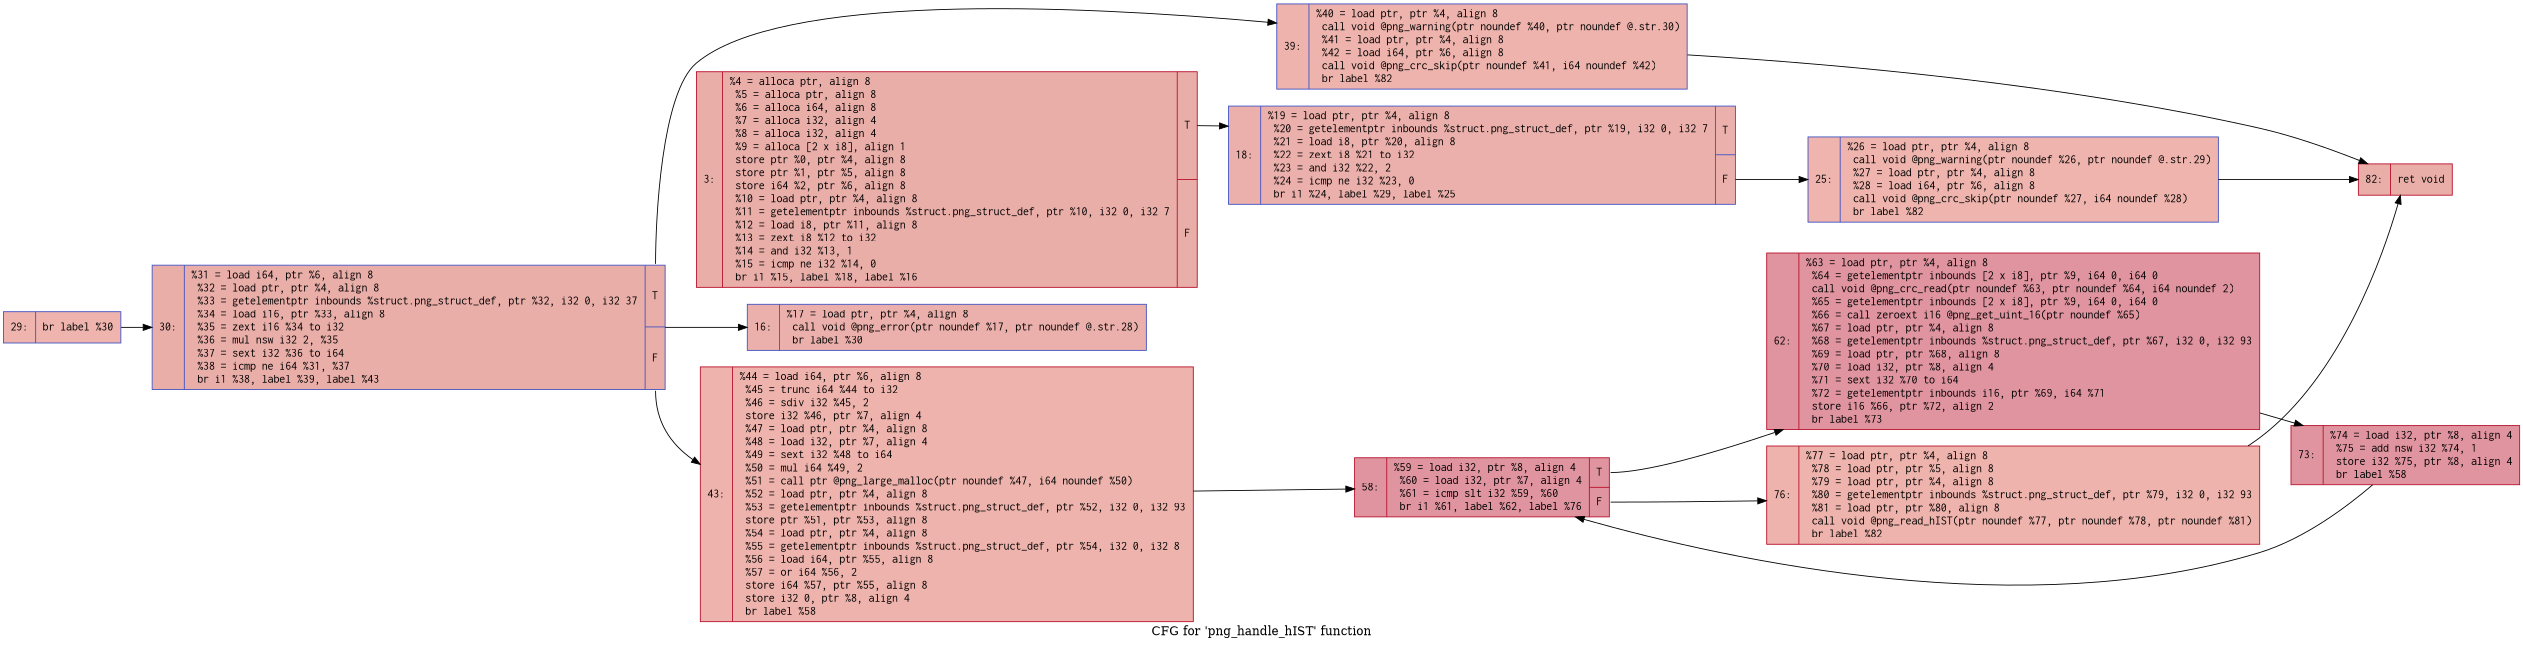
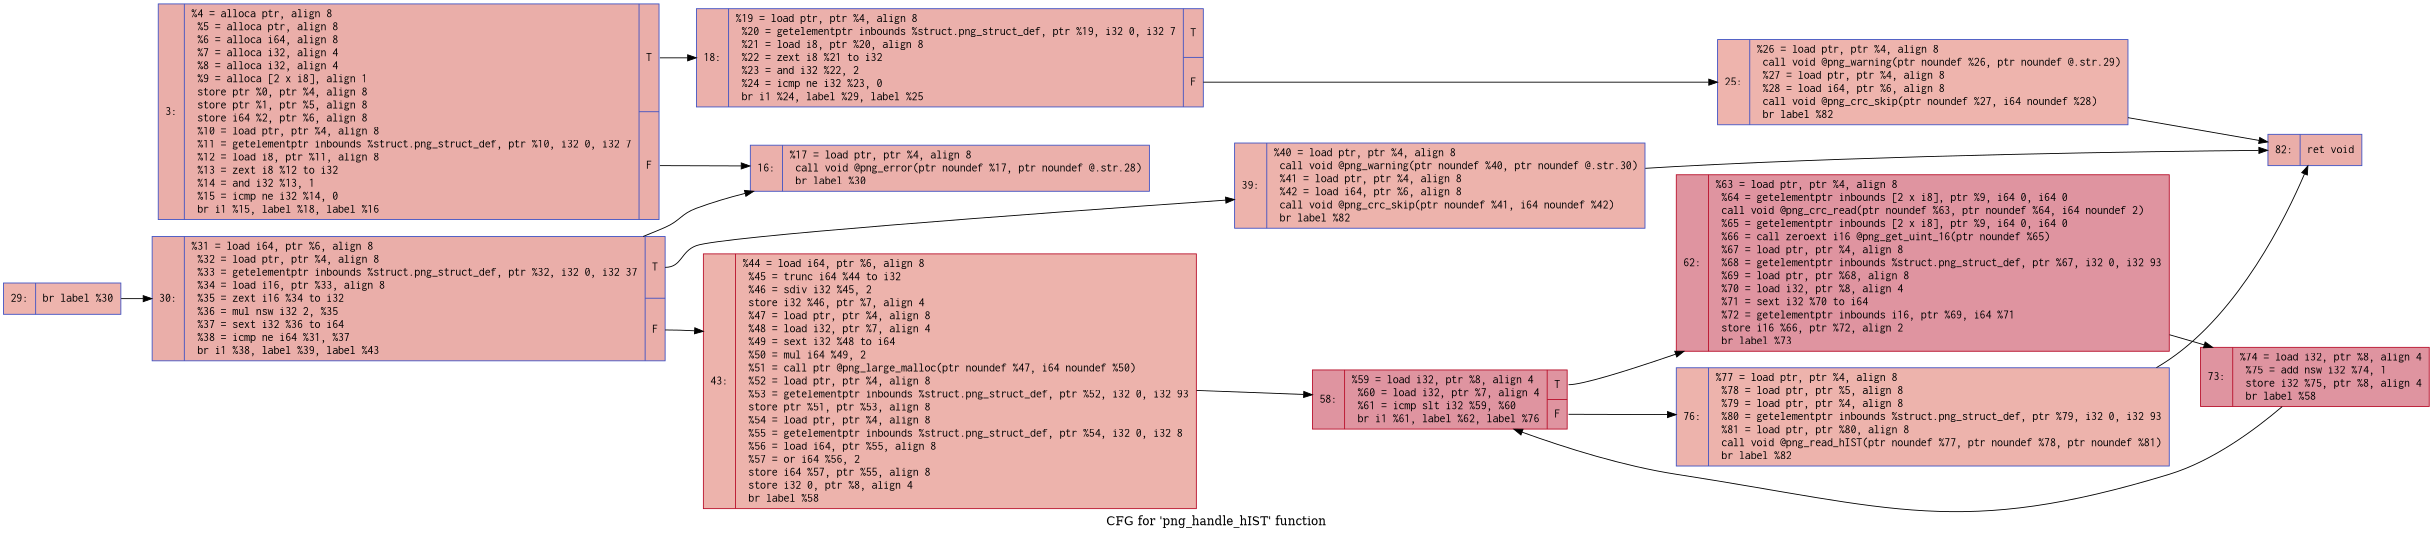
none -> (700, 166)
(947, 180) -> (409, 112)
(2405, 180) -> (2315, 150)
(2013, 495) -> (1923, 417)
